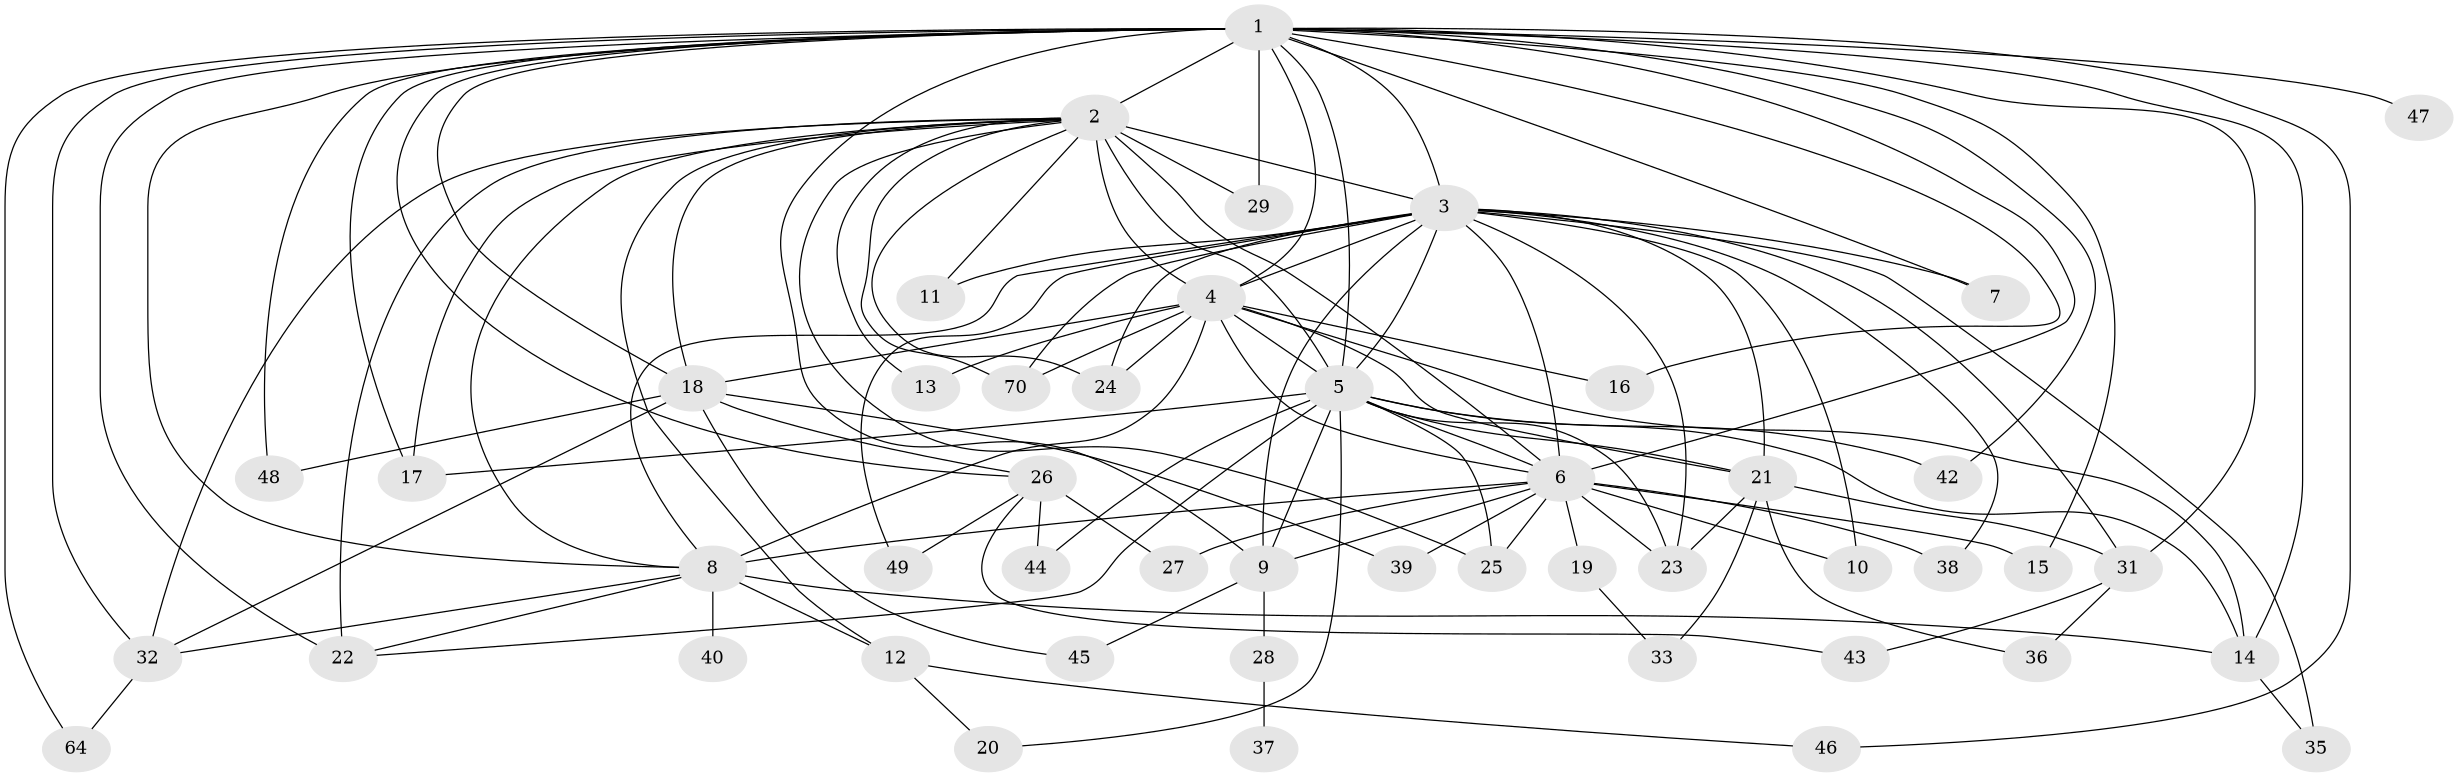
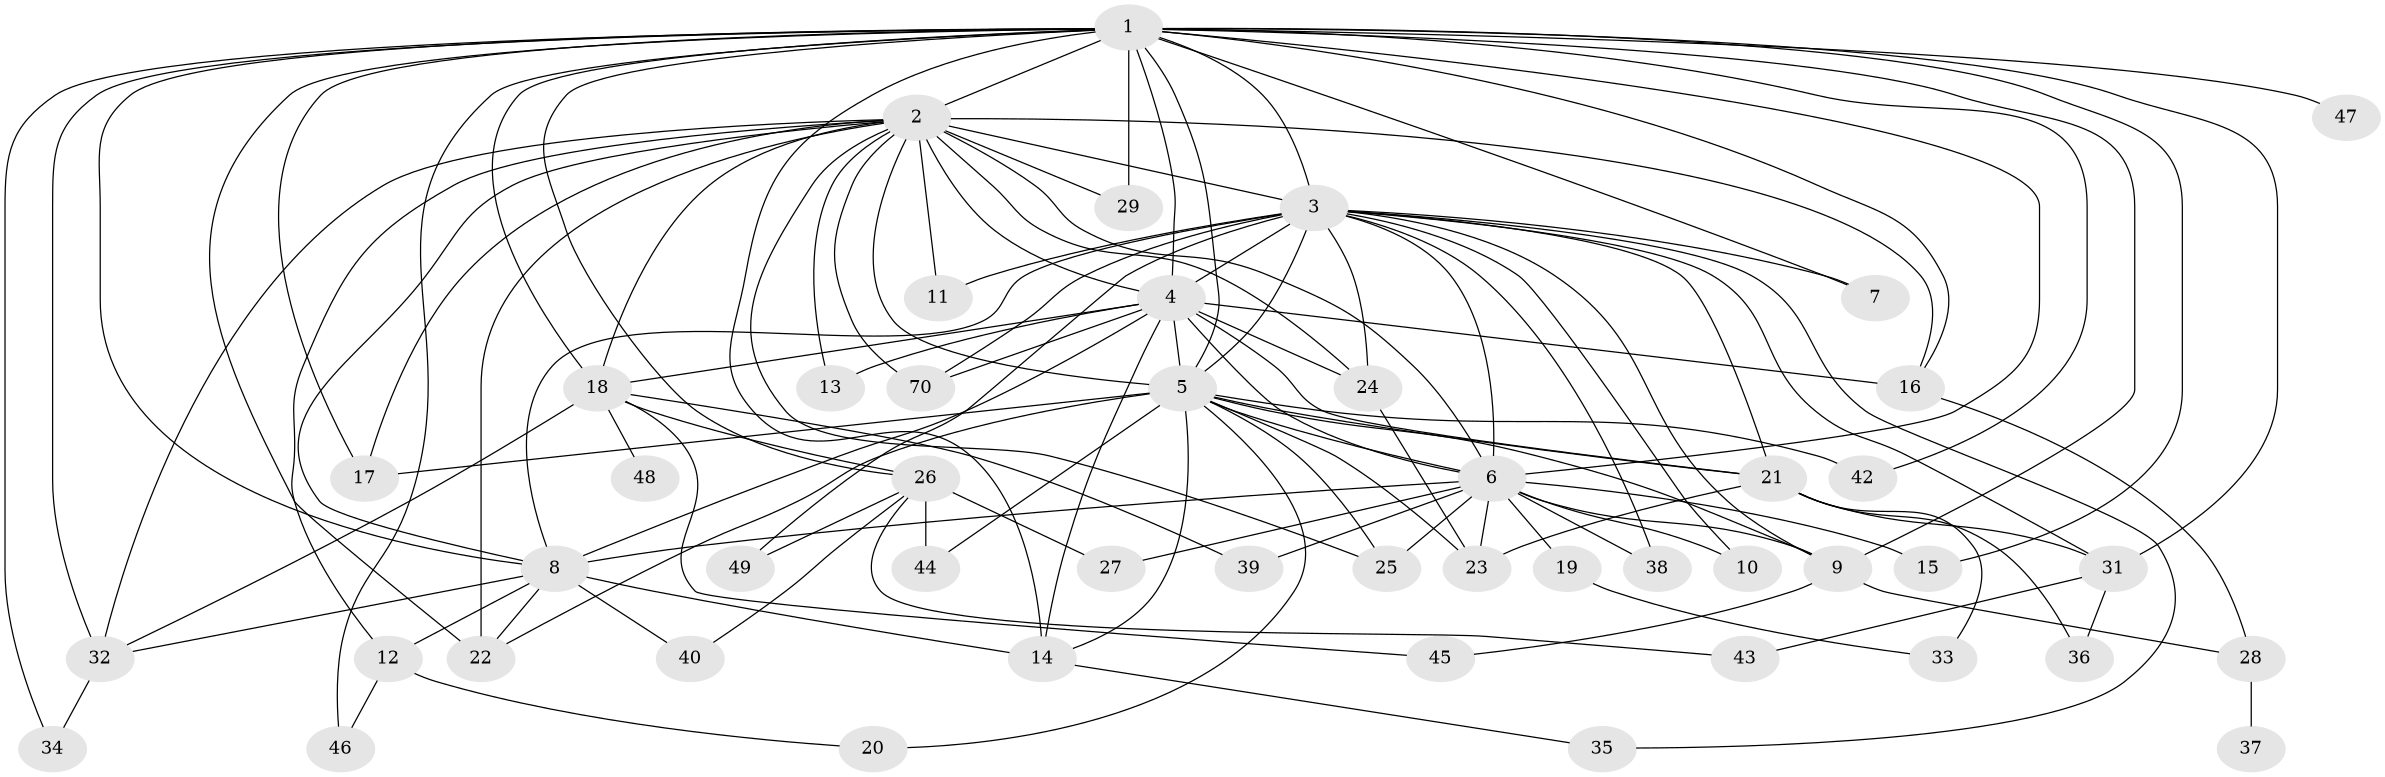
(358, 103) -> none
none -> (1496, 146)
(1648, 340) -> (1420, 475)
none -> (2115, 477)
none -> (810, 571)
(76, 749) -> (53, 749)
